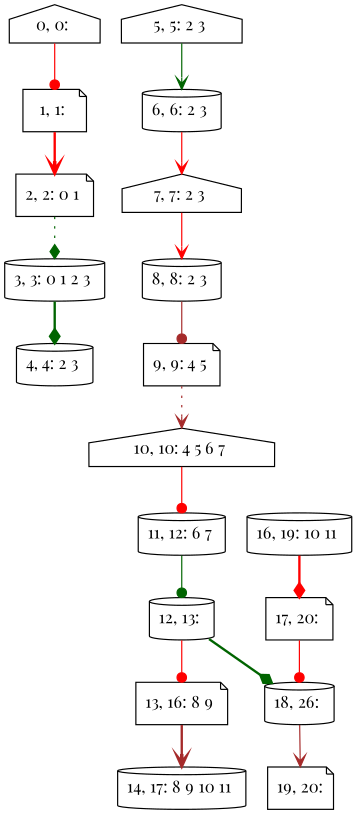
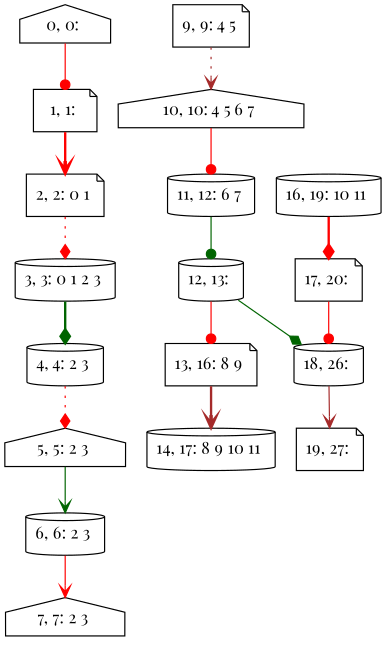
(55, 231) -> (65, 231)
(182, 280) -> none
none -> (65, 400)
(235, 657) -> (264, 318)
(301, 788) -> (330, 449)
